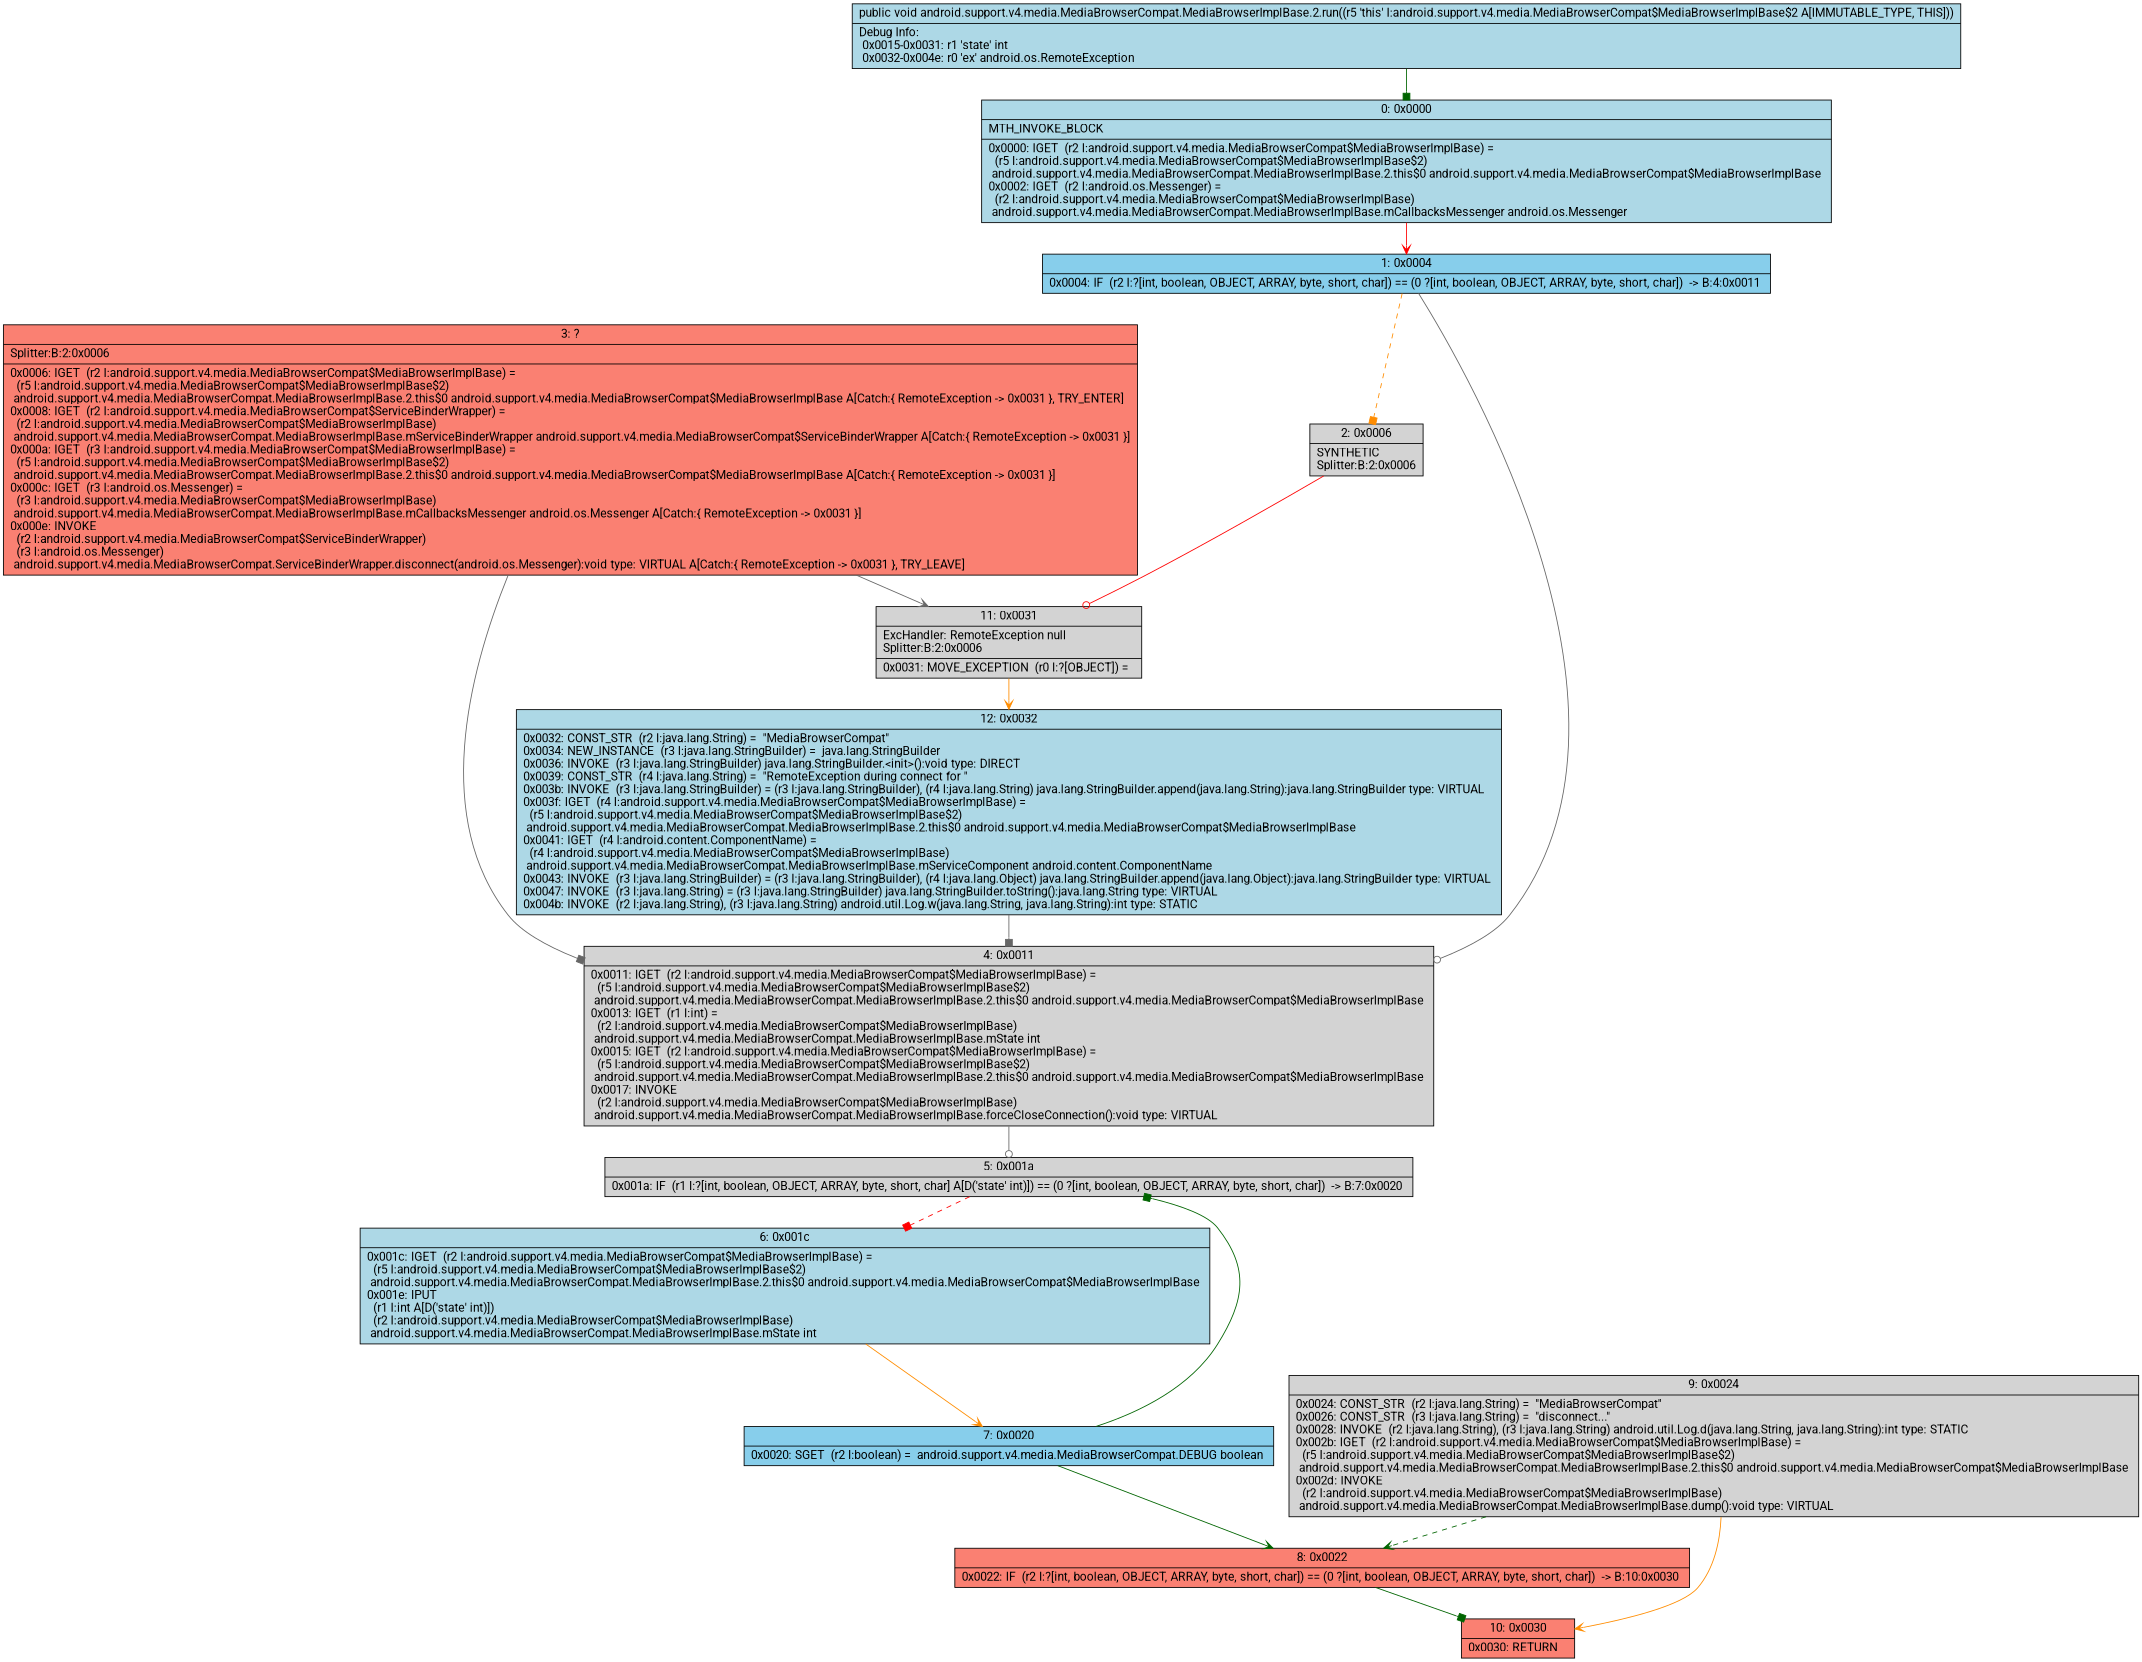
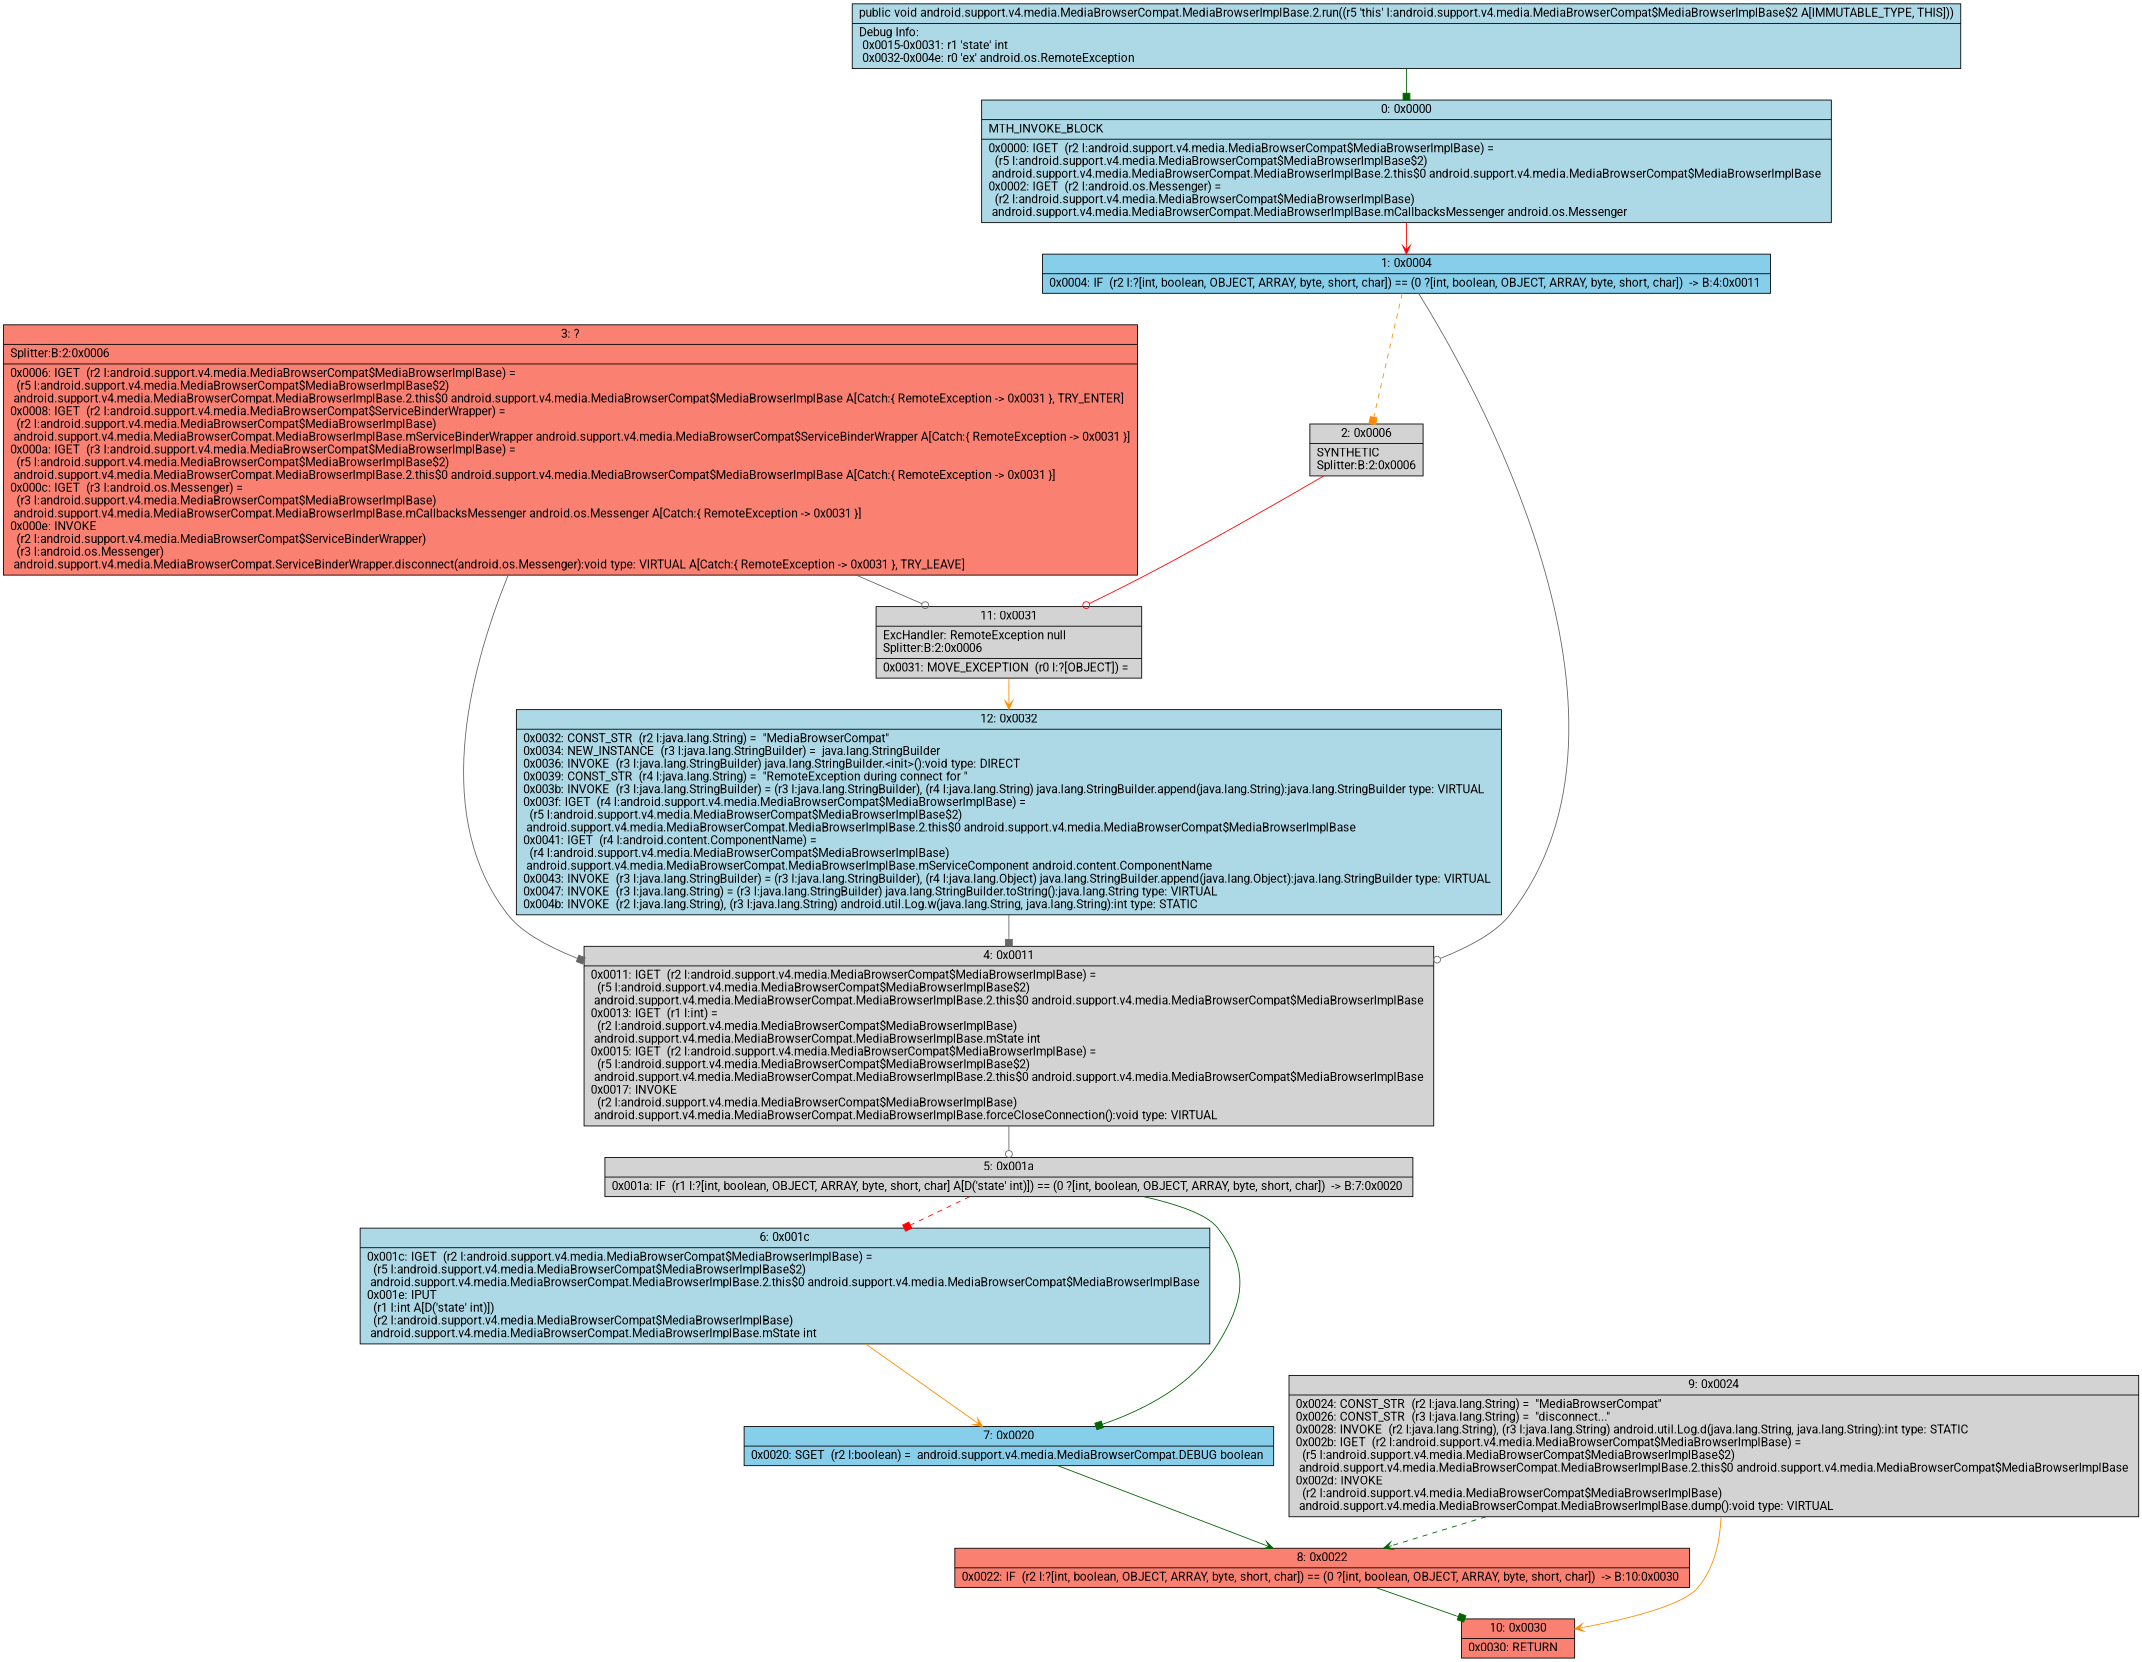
(888, 589) -> (889, 589)
(1229, 1323) -> (1233, 1315)
